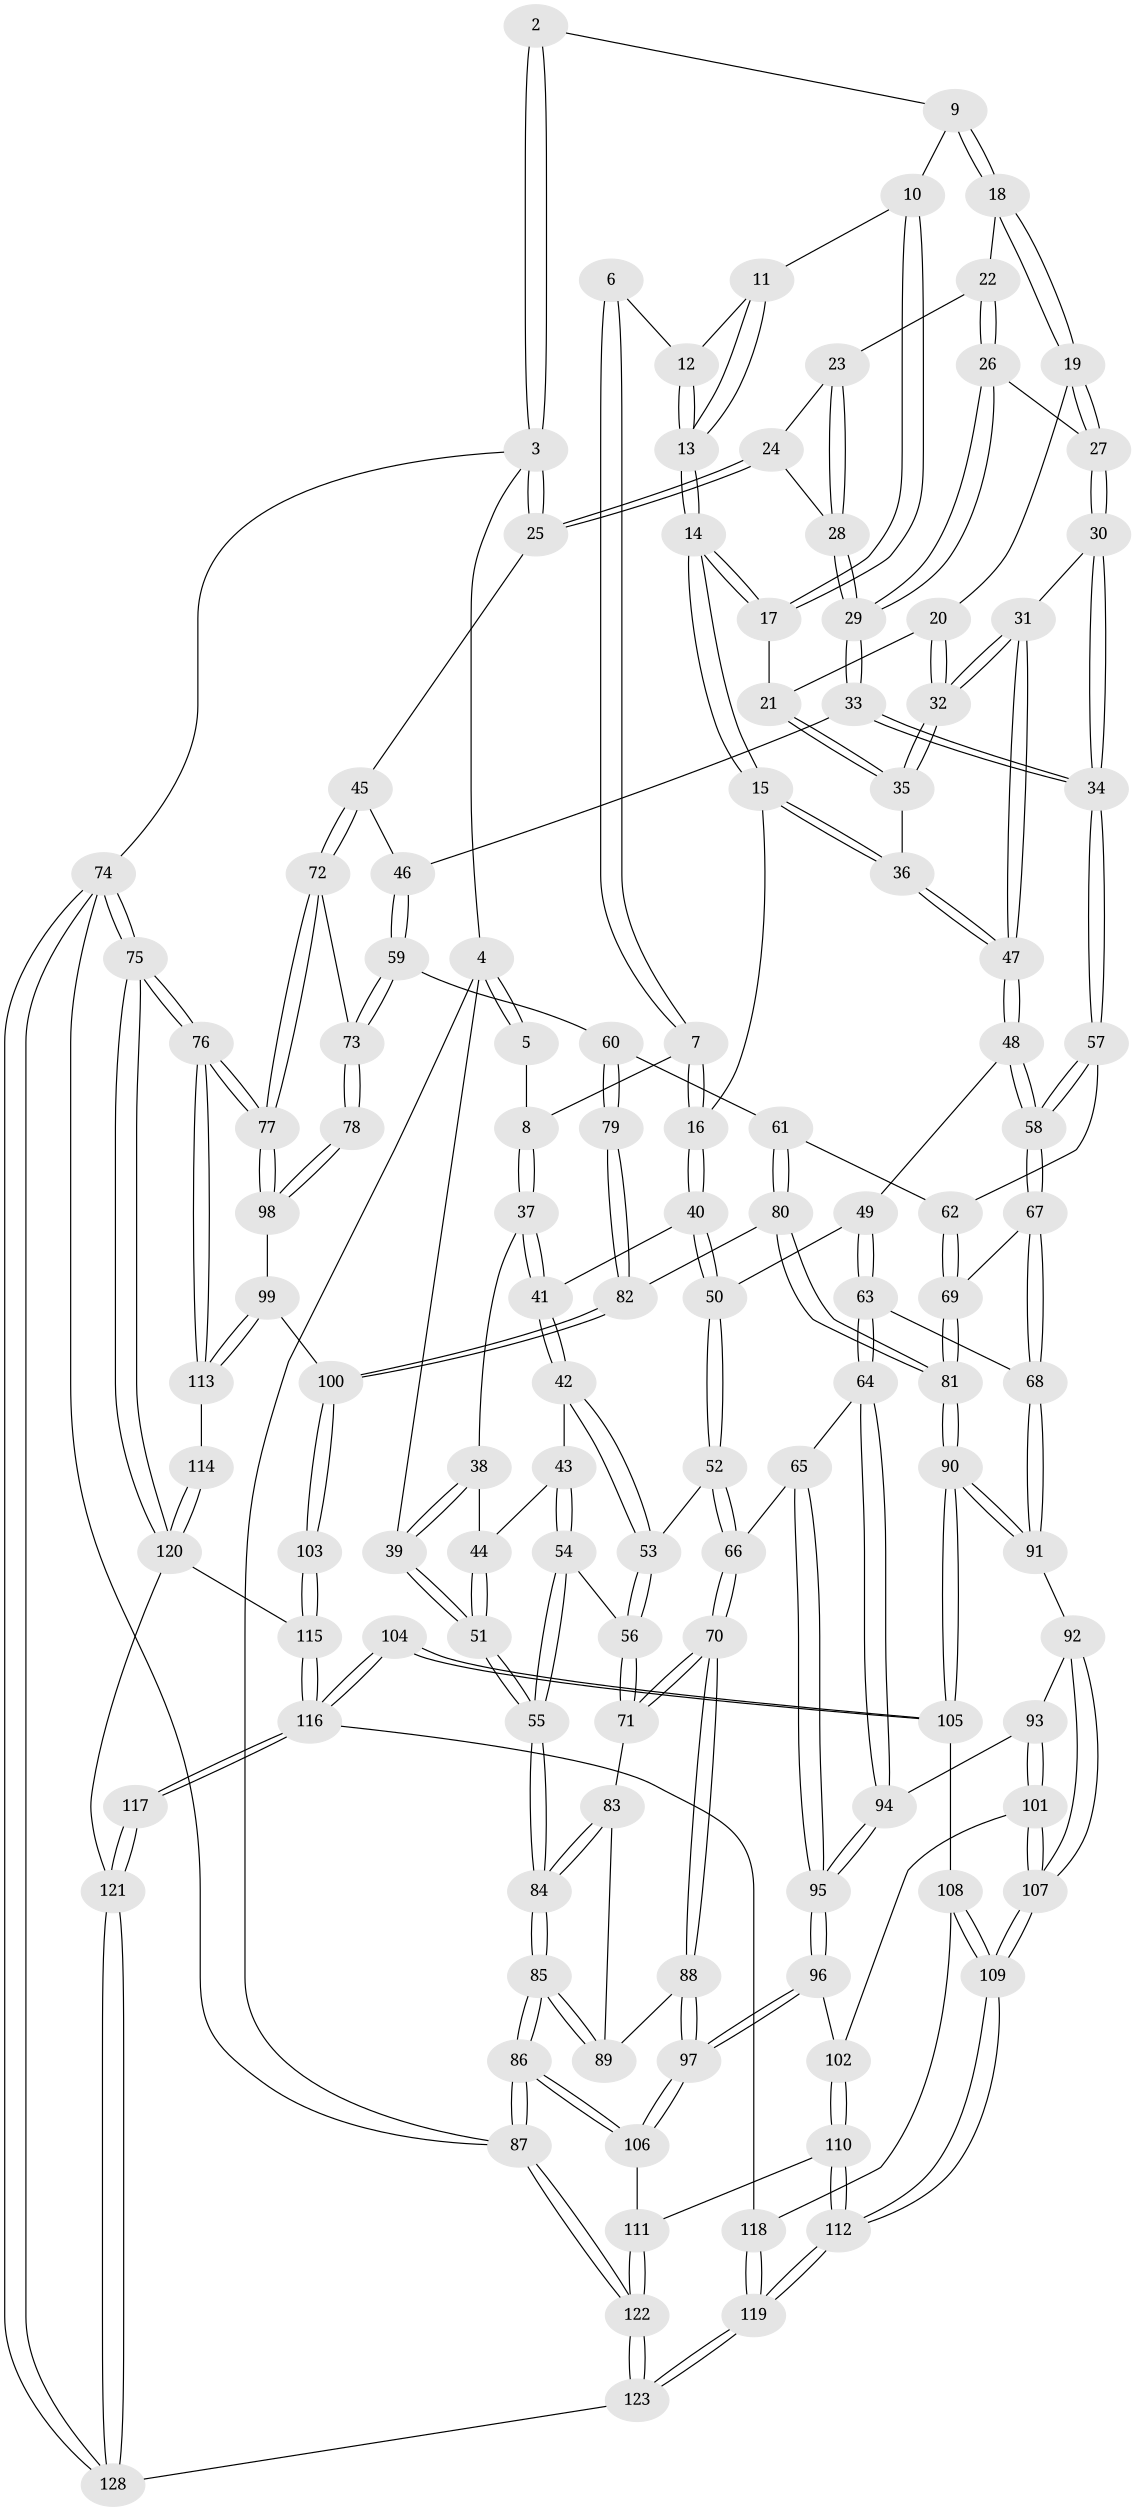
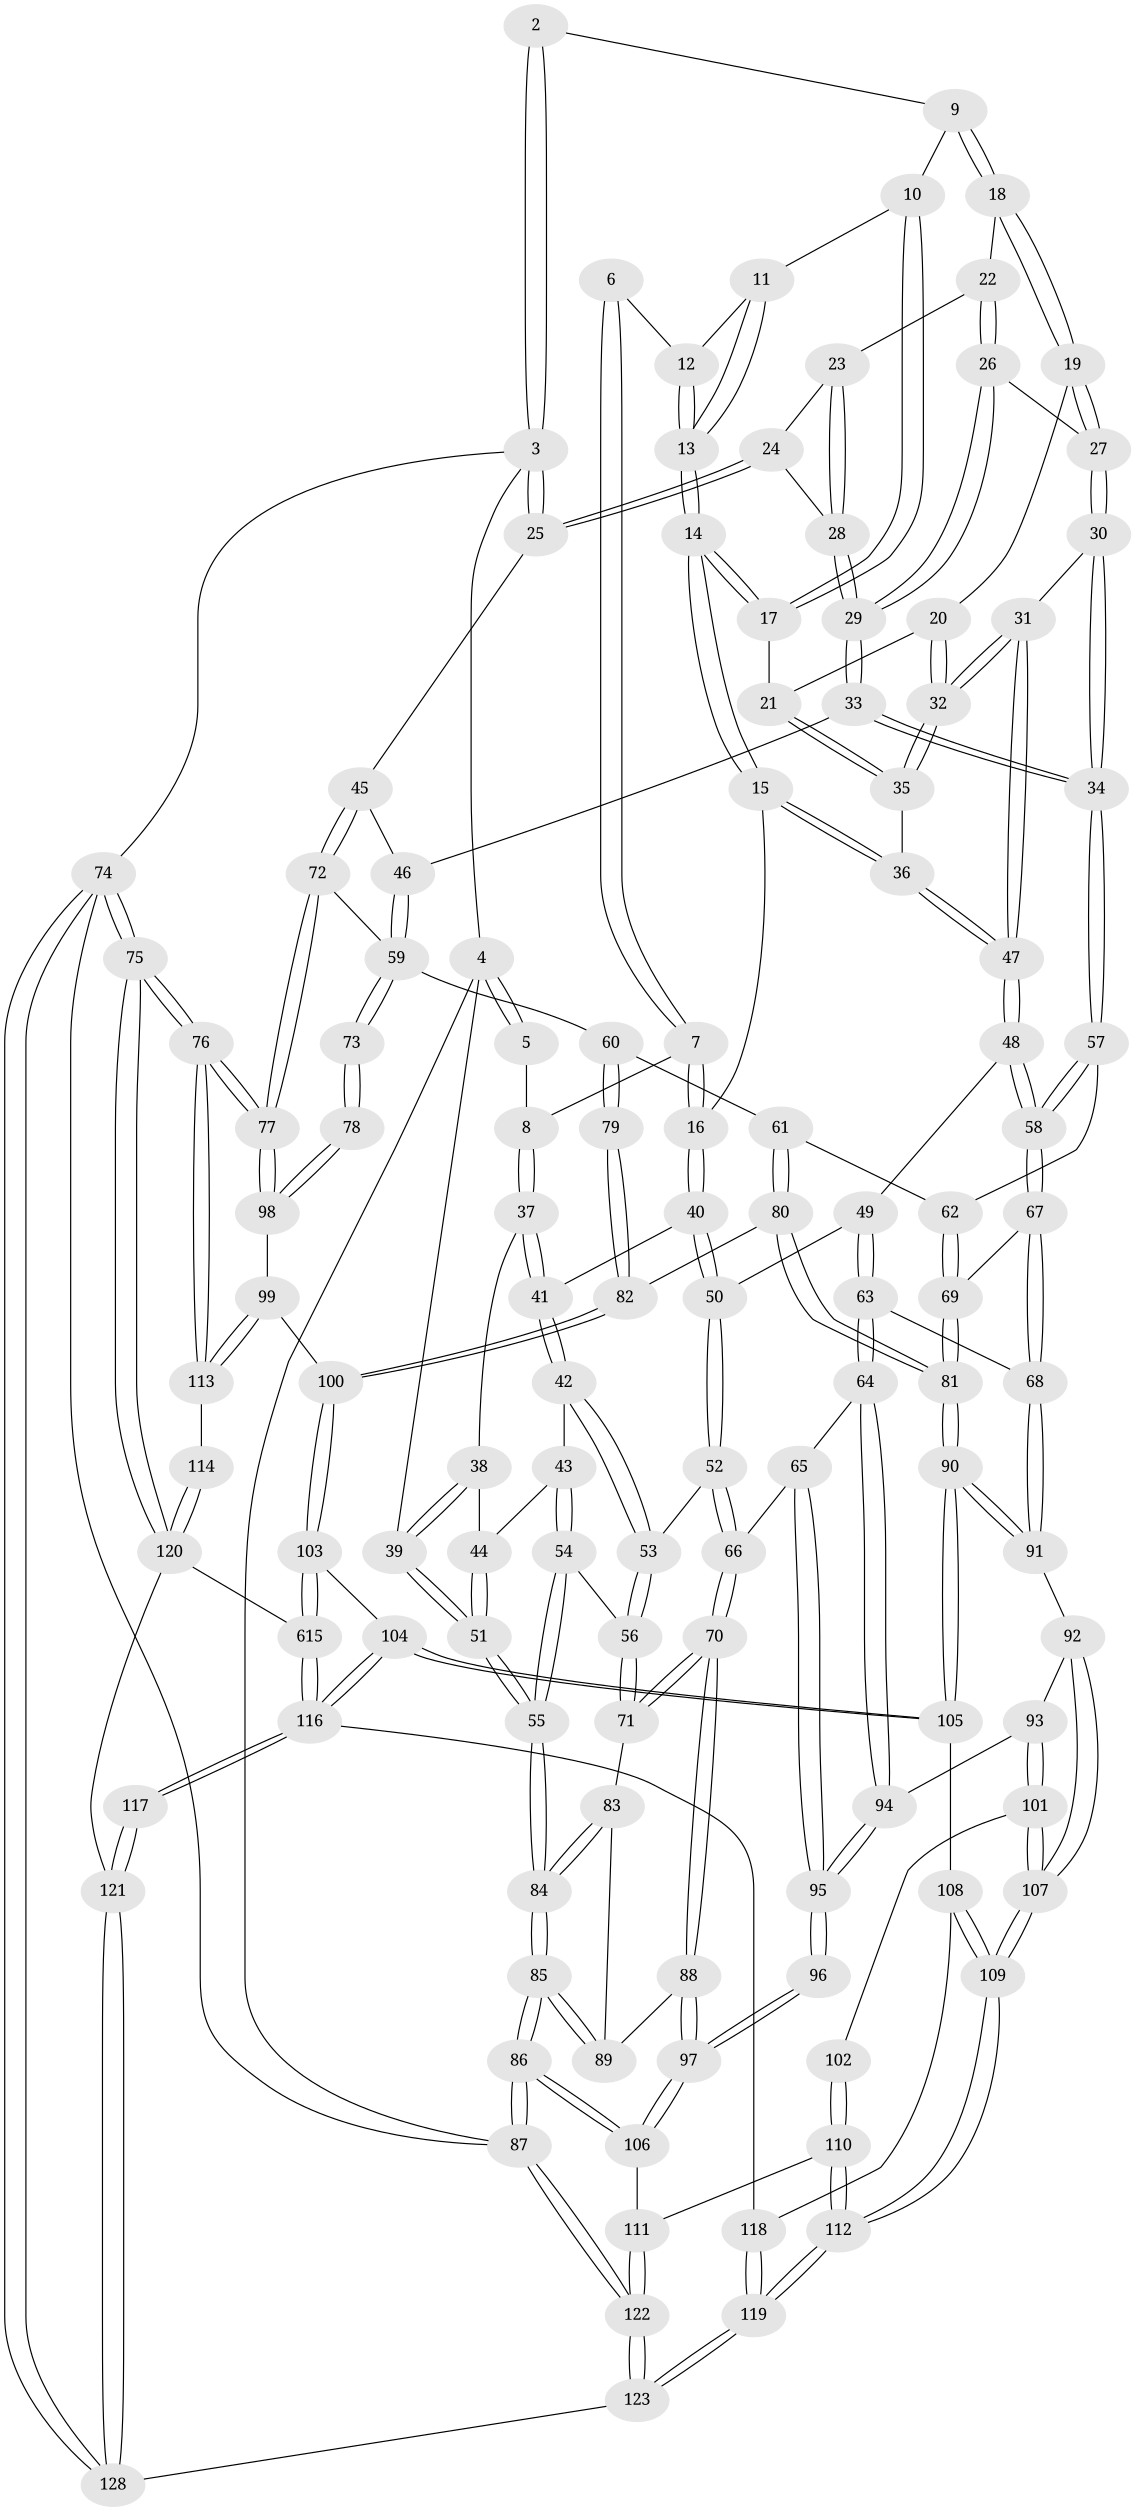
(335, 959) -> (357, 916)
none -> (352, 1595)
(310, 1637) -> (310, 1637)
(829, 2019) -> none
